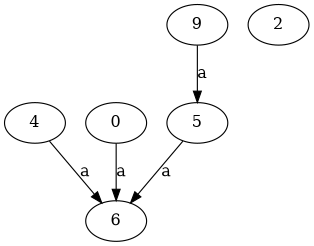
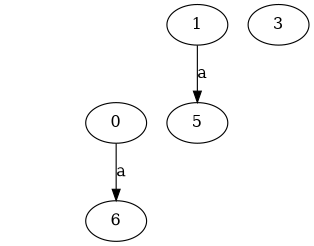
(197, 25) -> (197, 25)
(279, 25) -> (279, 25)
(35, 123) -> none
(160, 168) -> none
